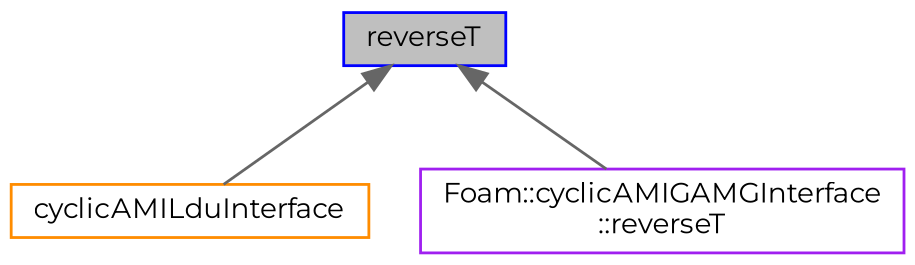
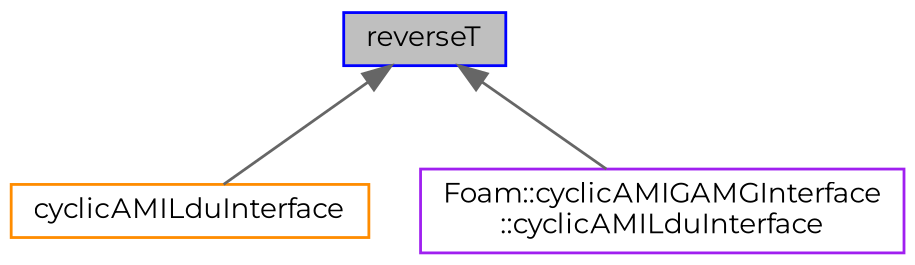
(662, 211) -> (662, 211)
